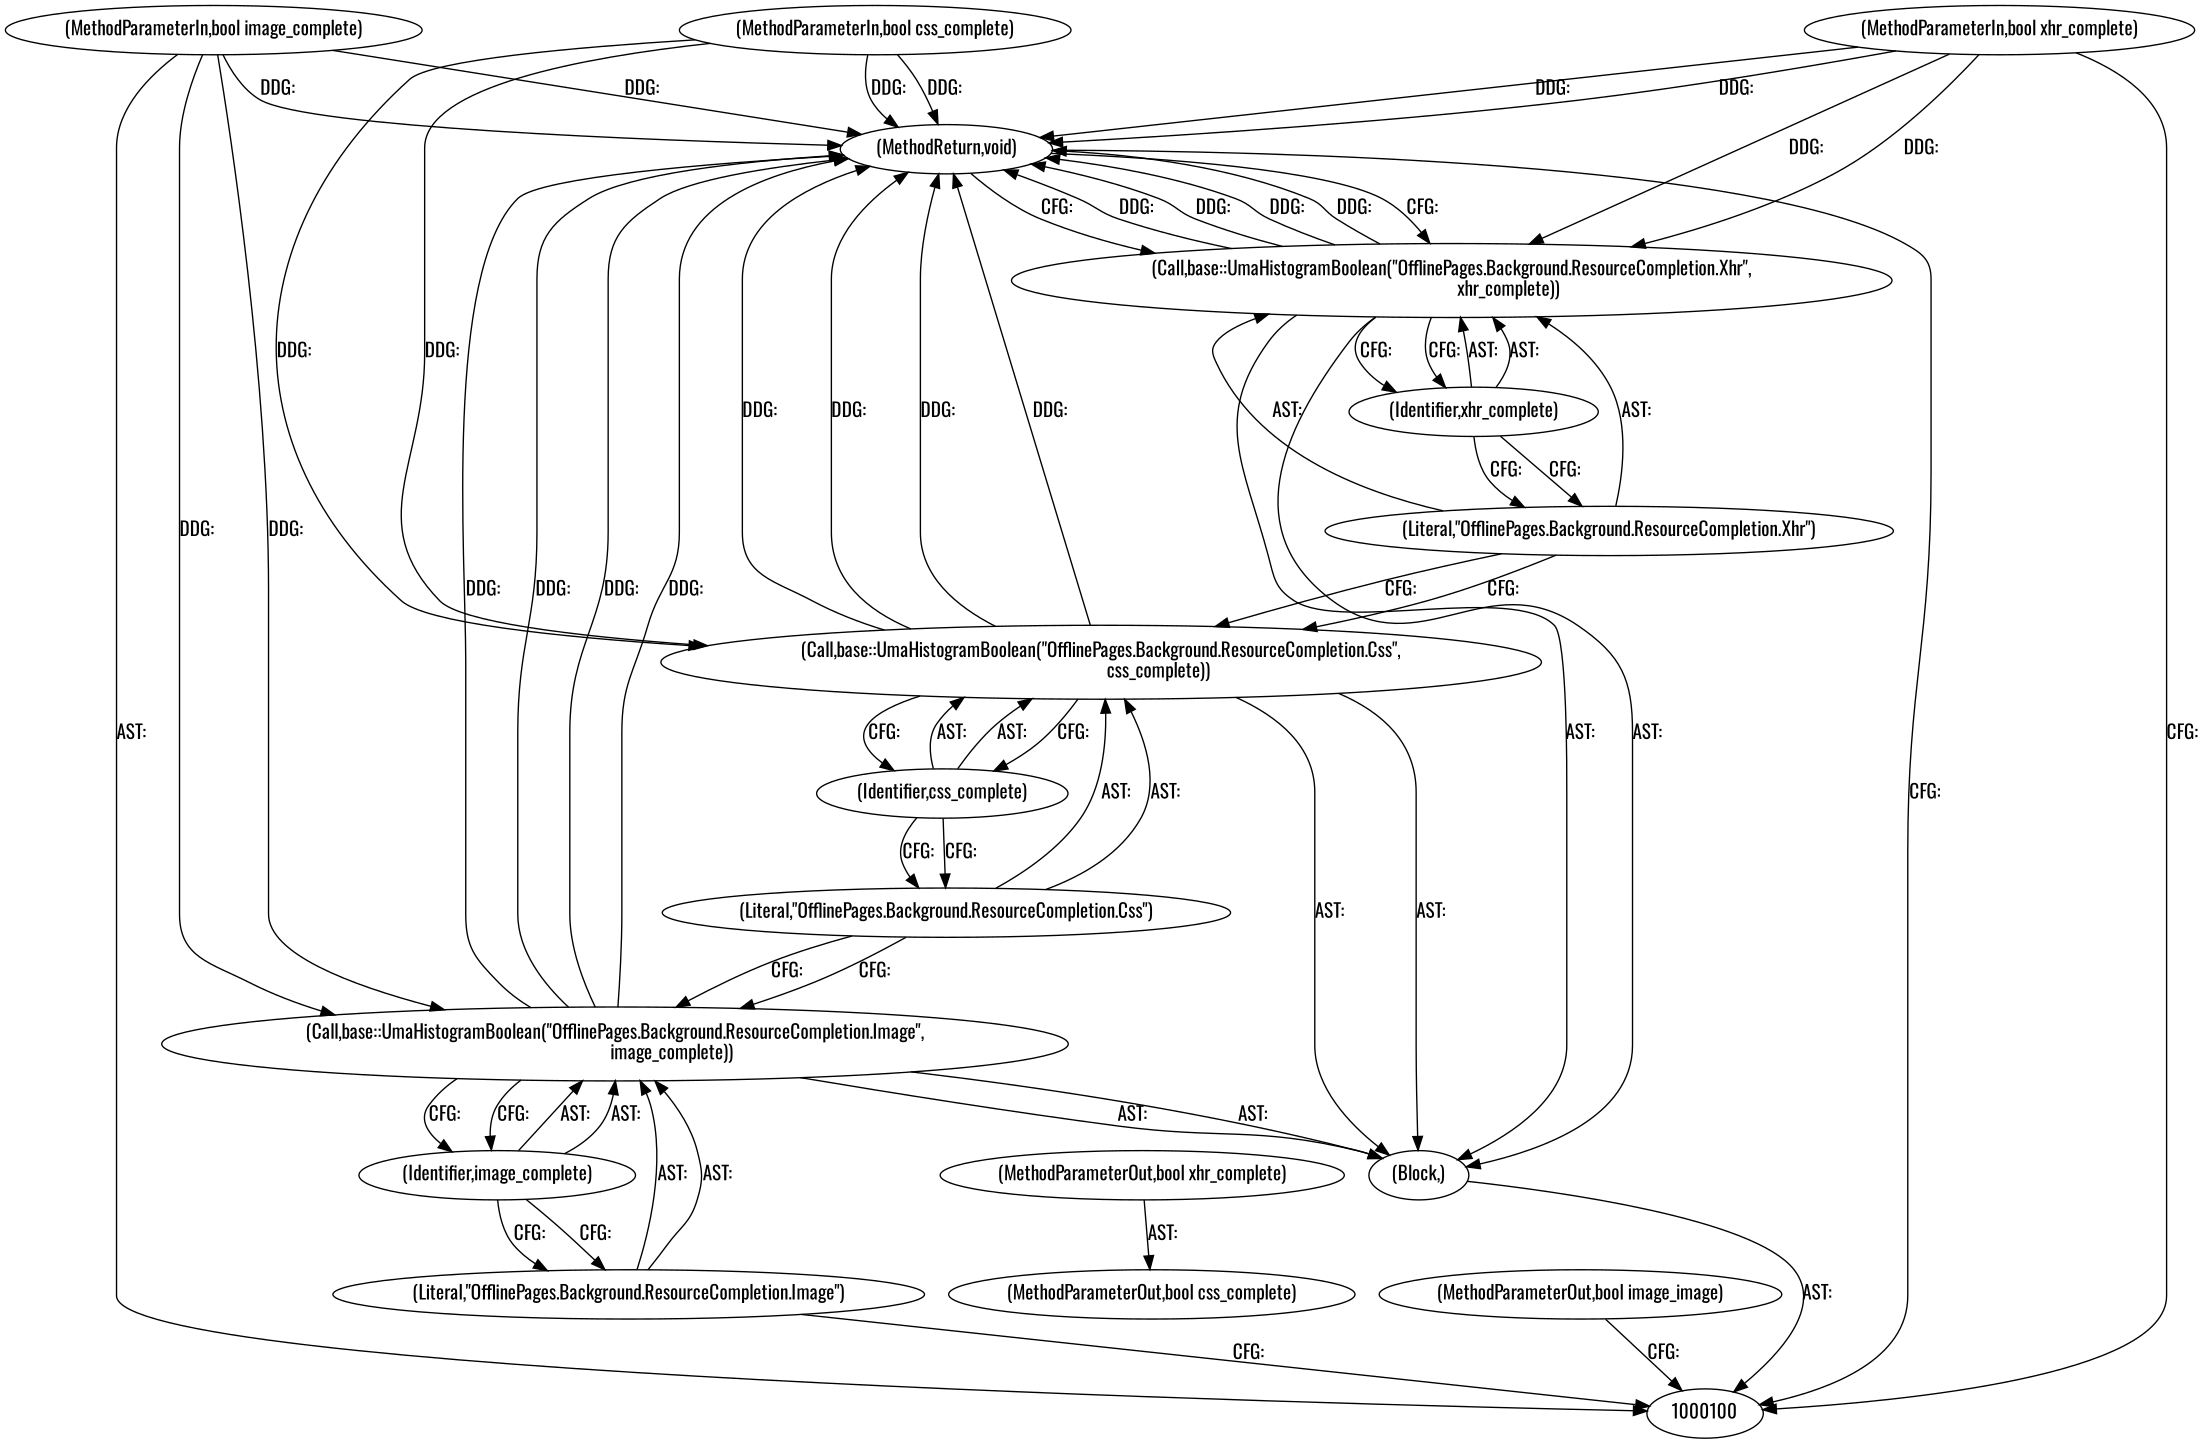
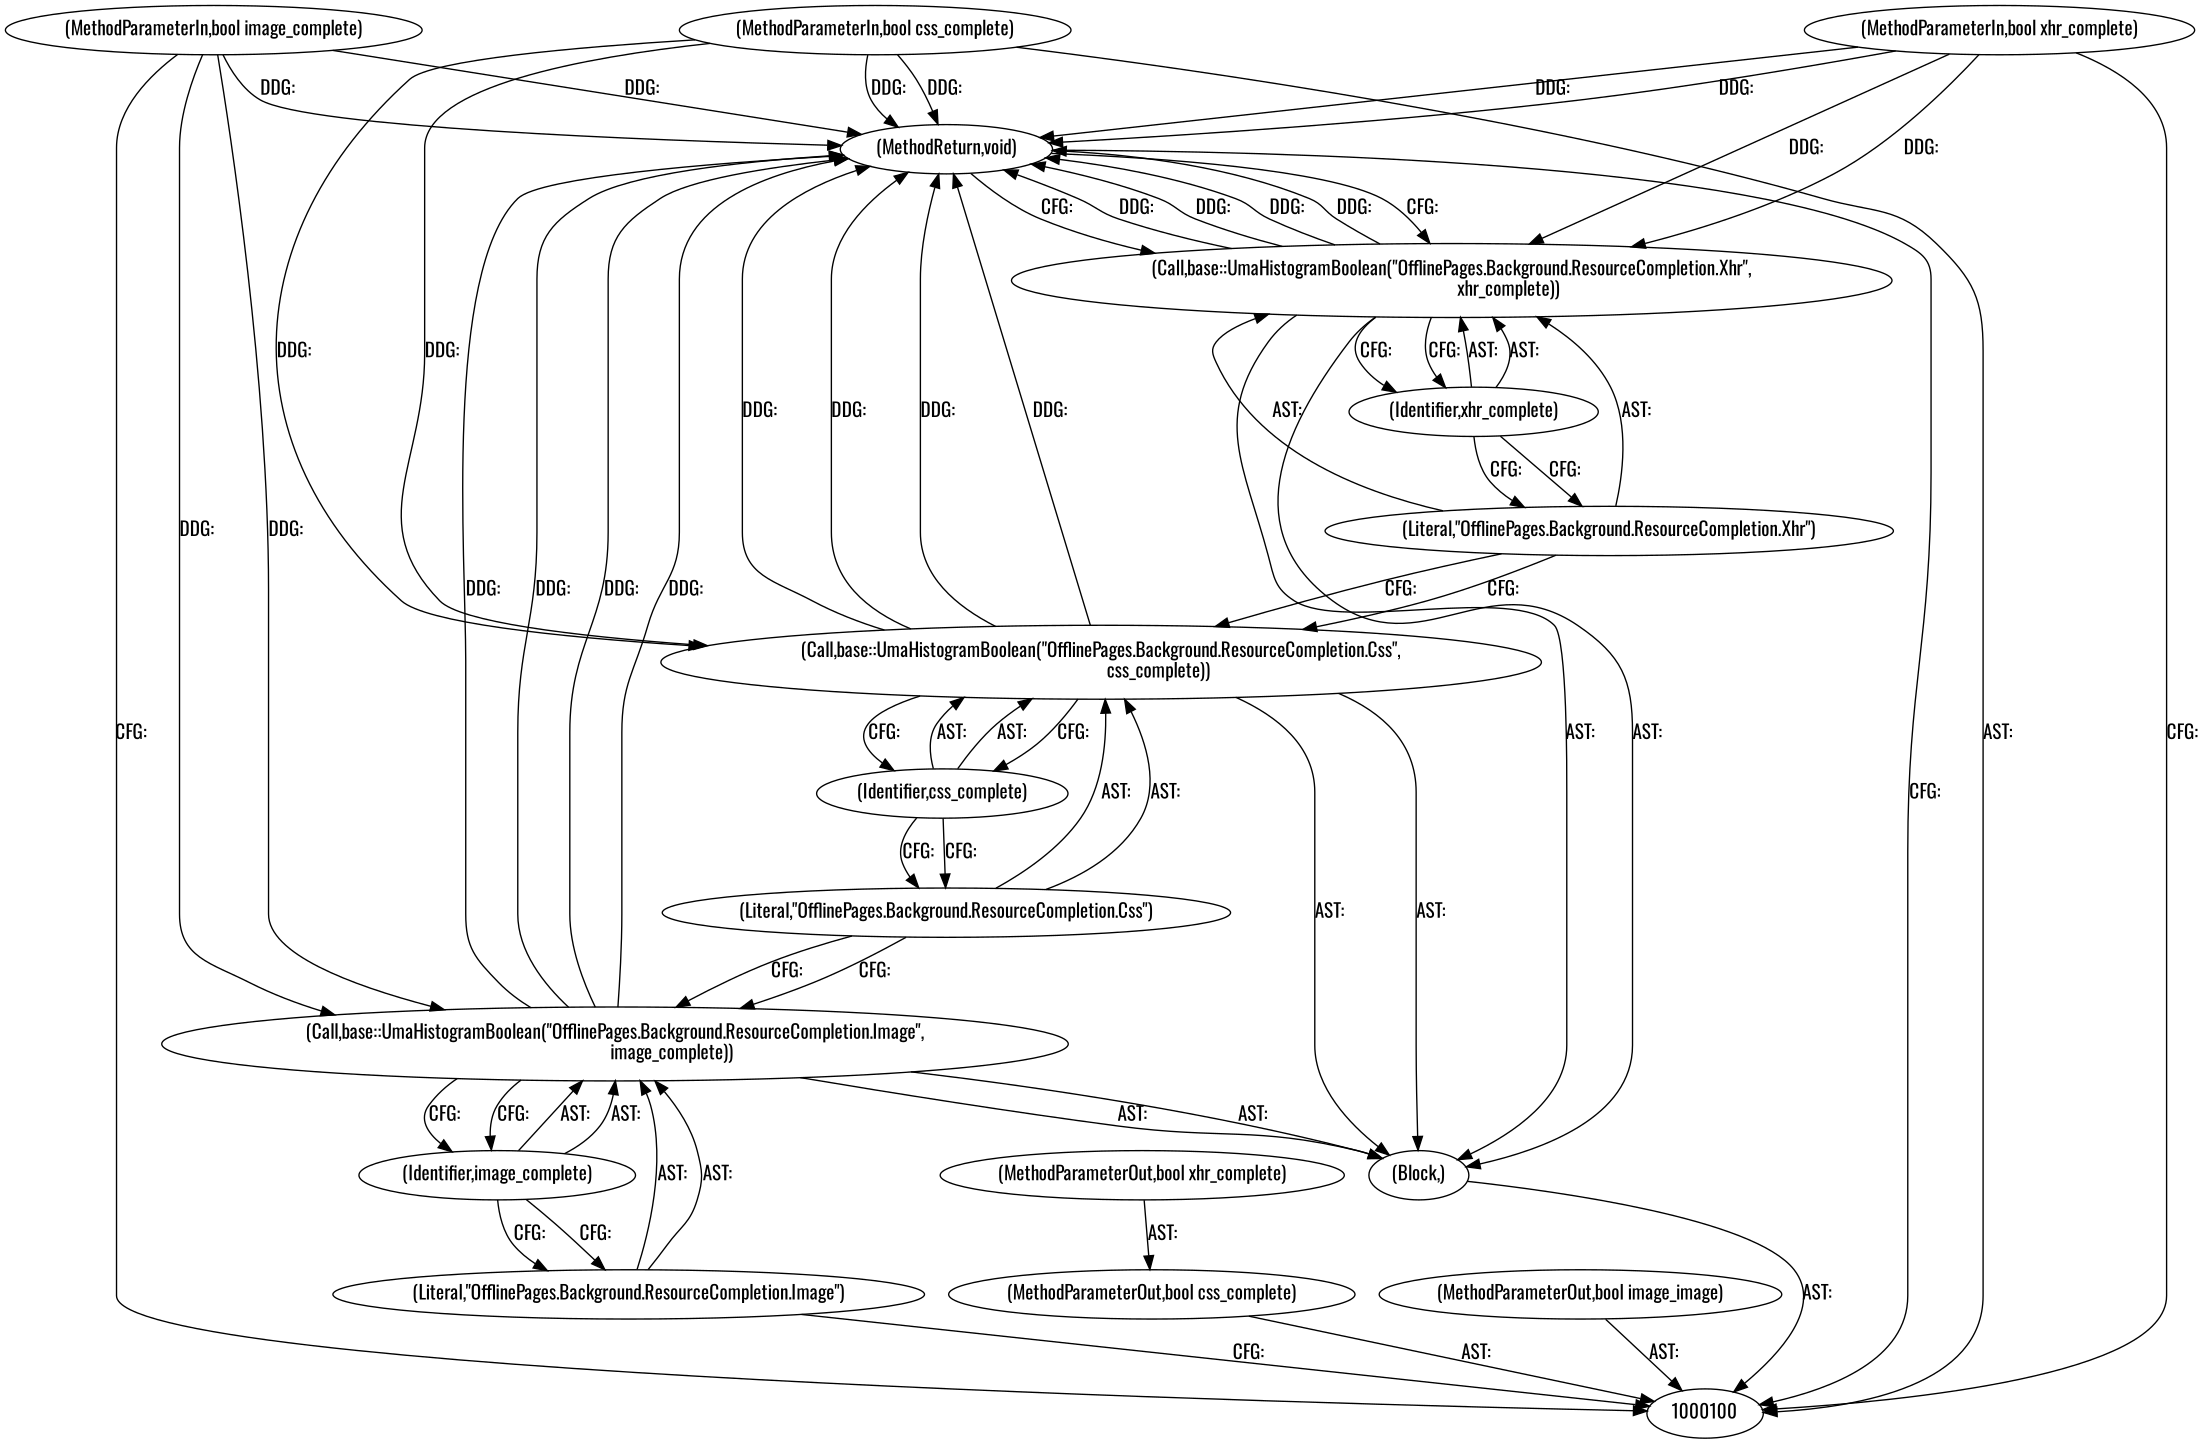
none -> (1983, 419)
(134, 734) -> (134, 734)
(1666, 1354) -> (1666, 1354)
none -> (1445, 1357)
